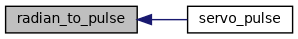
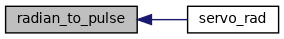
(240, 20) -> (233, 20)
